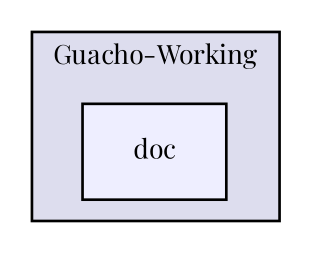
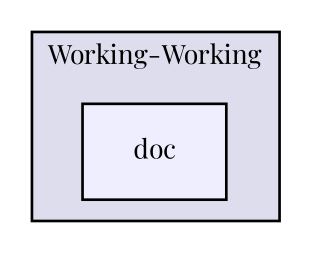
(156, 57) -> (156, 57)
